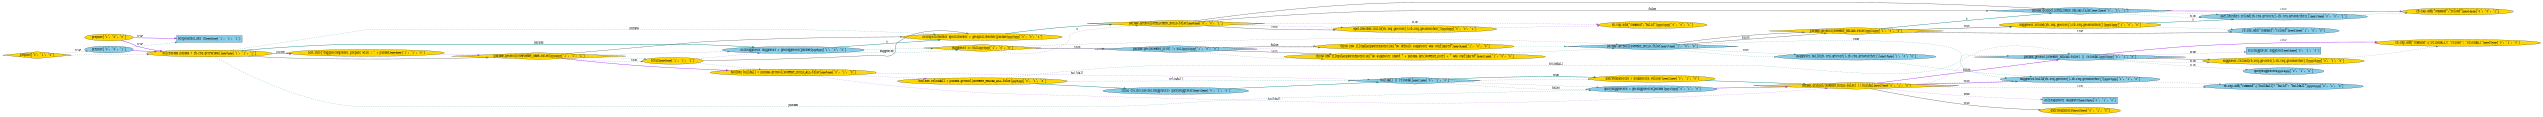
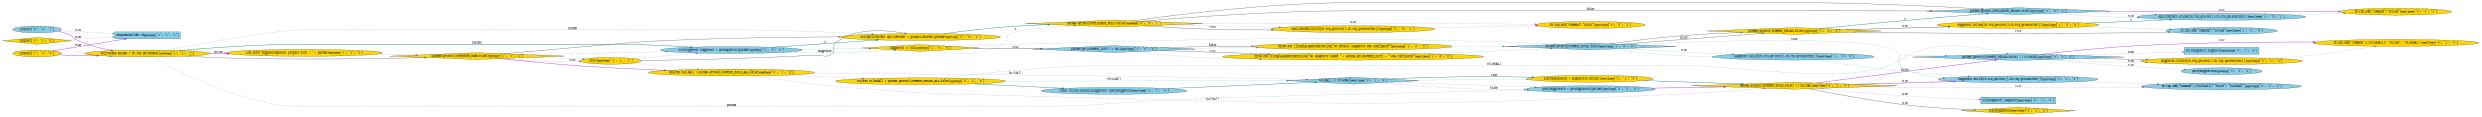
(71, 52) -> (86, 38)
(2080, 111) -> (2018, 111)
